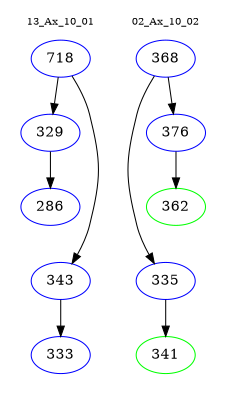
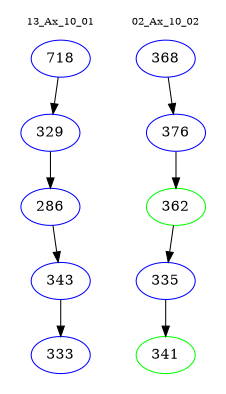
(98, 165) -> (55, 239)
(128, 165) -> (172, 239)
